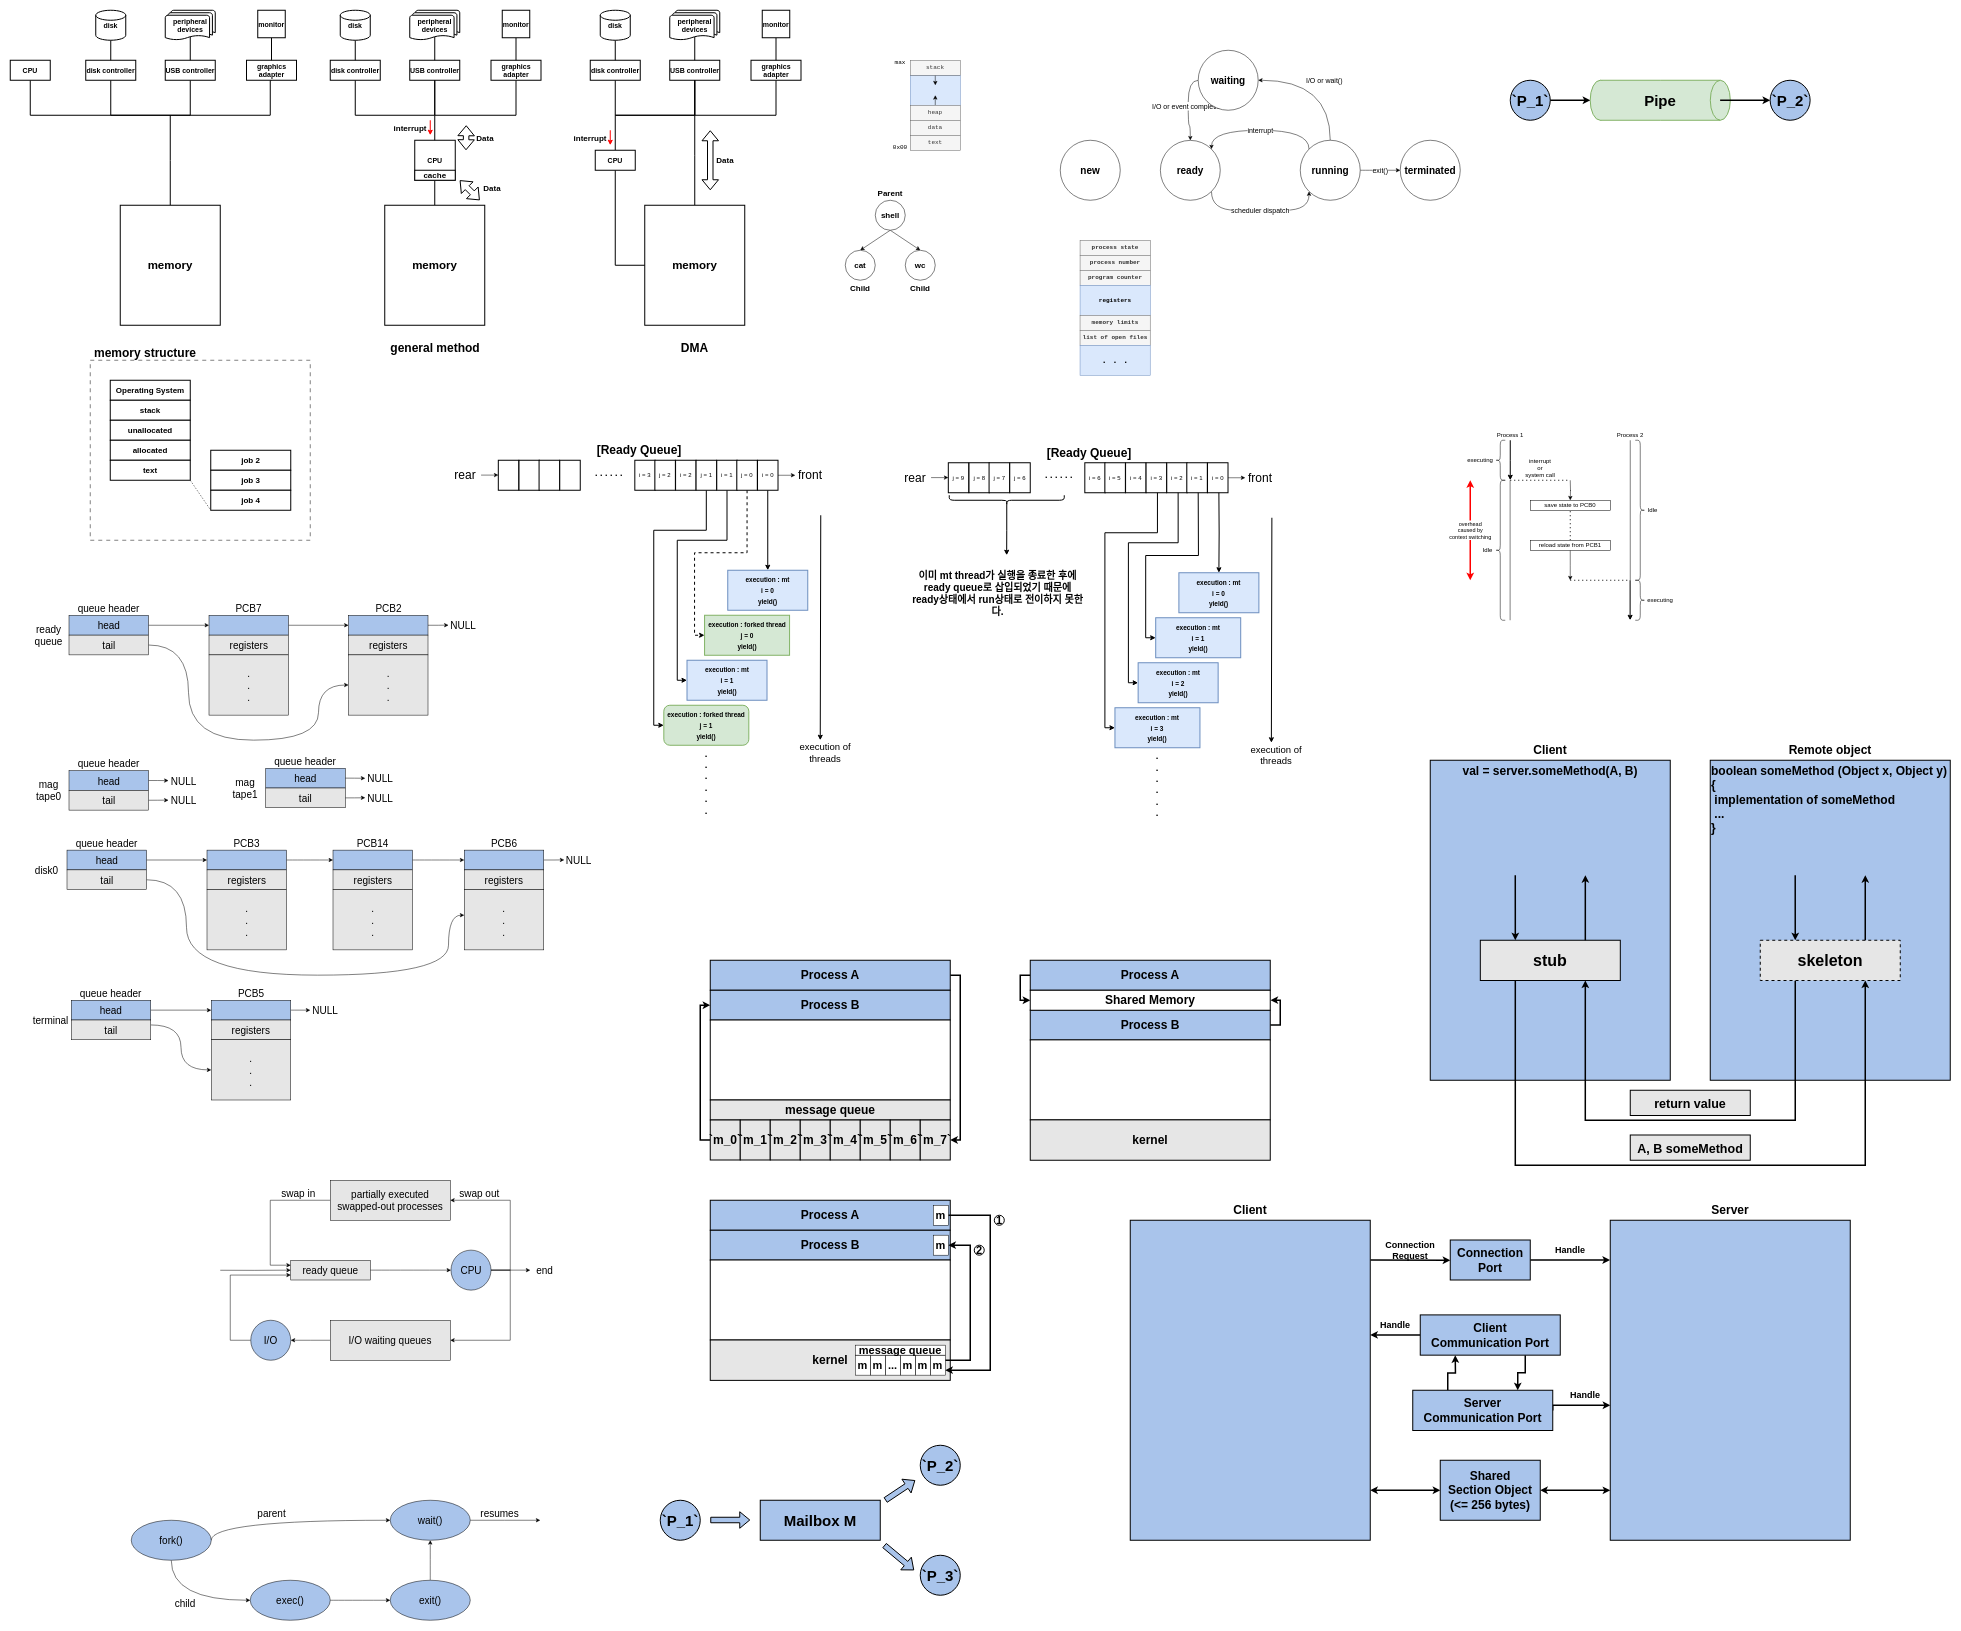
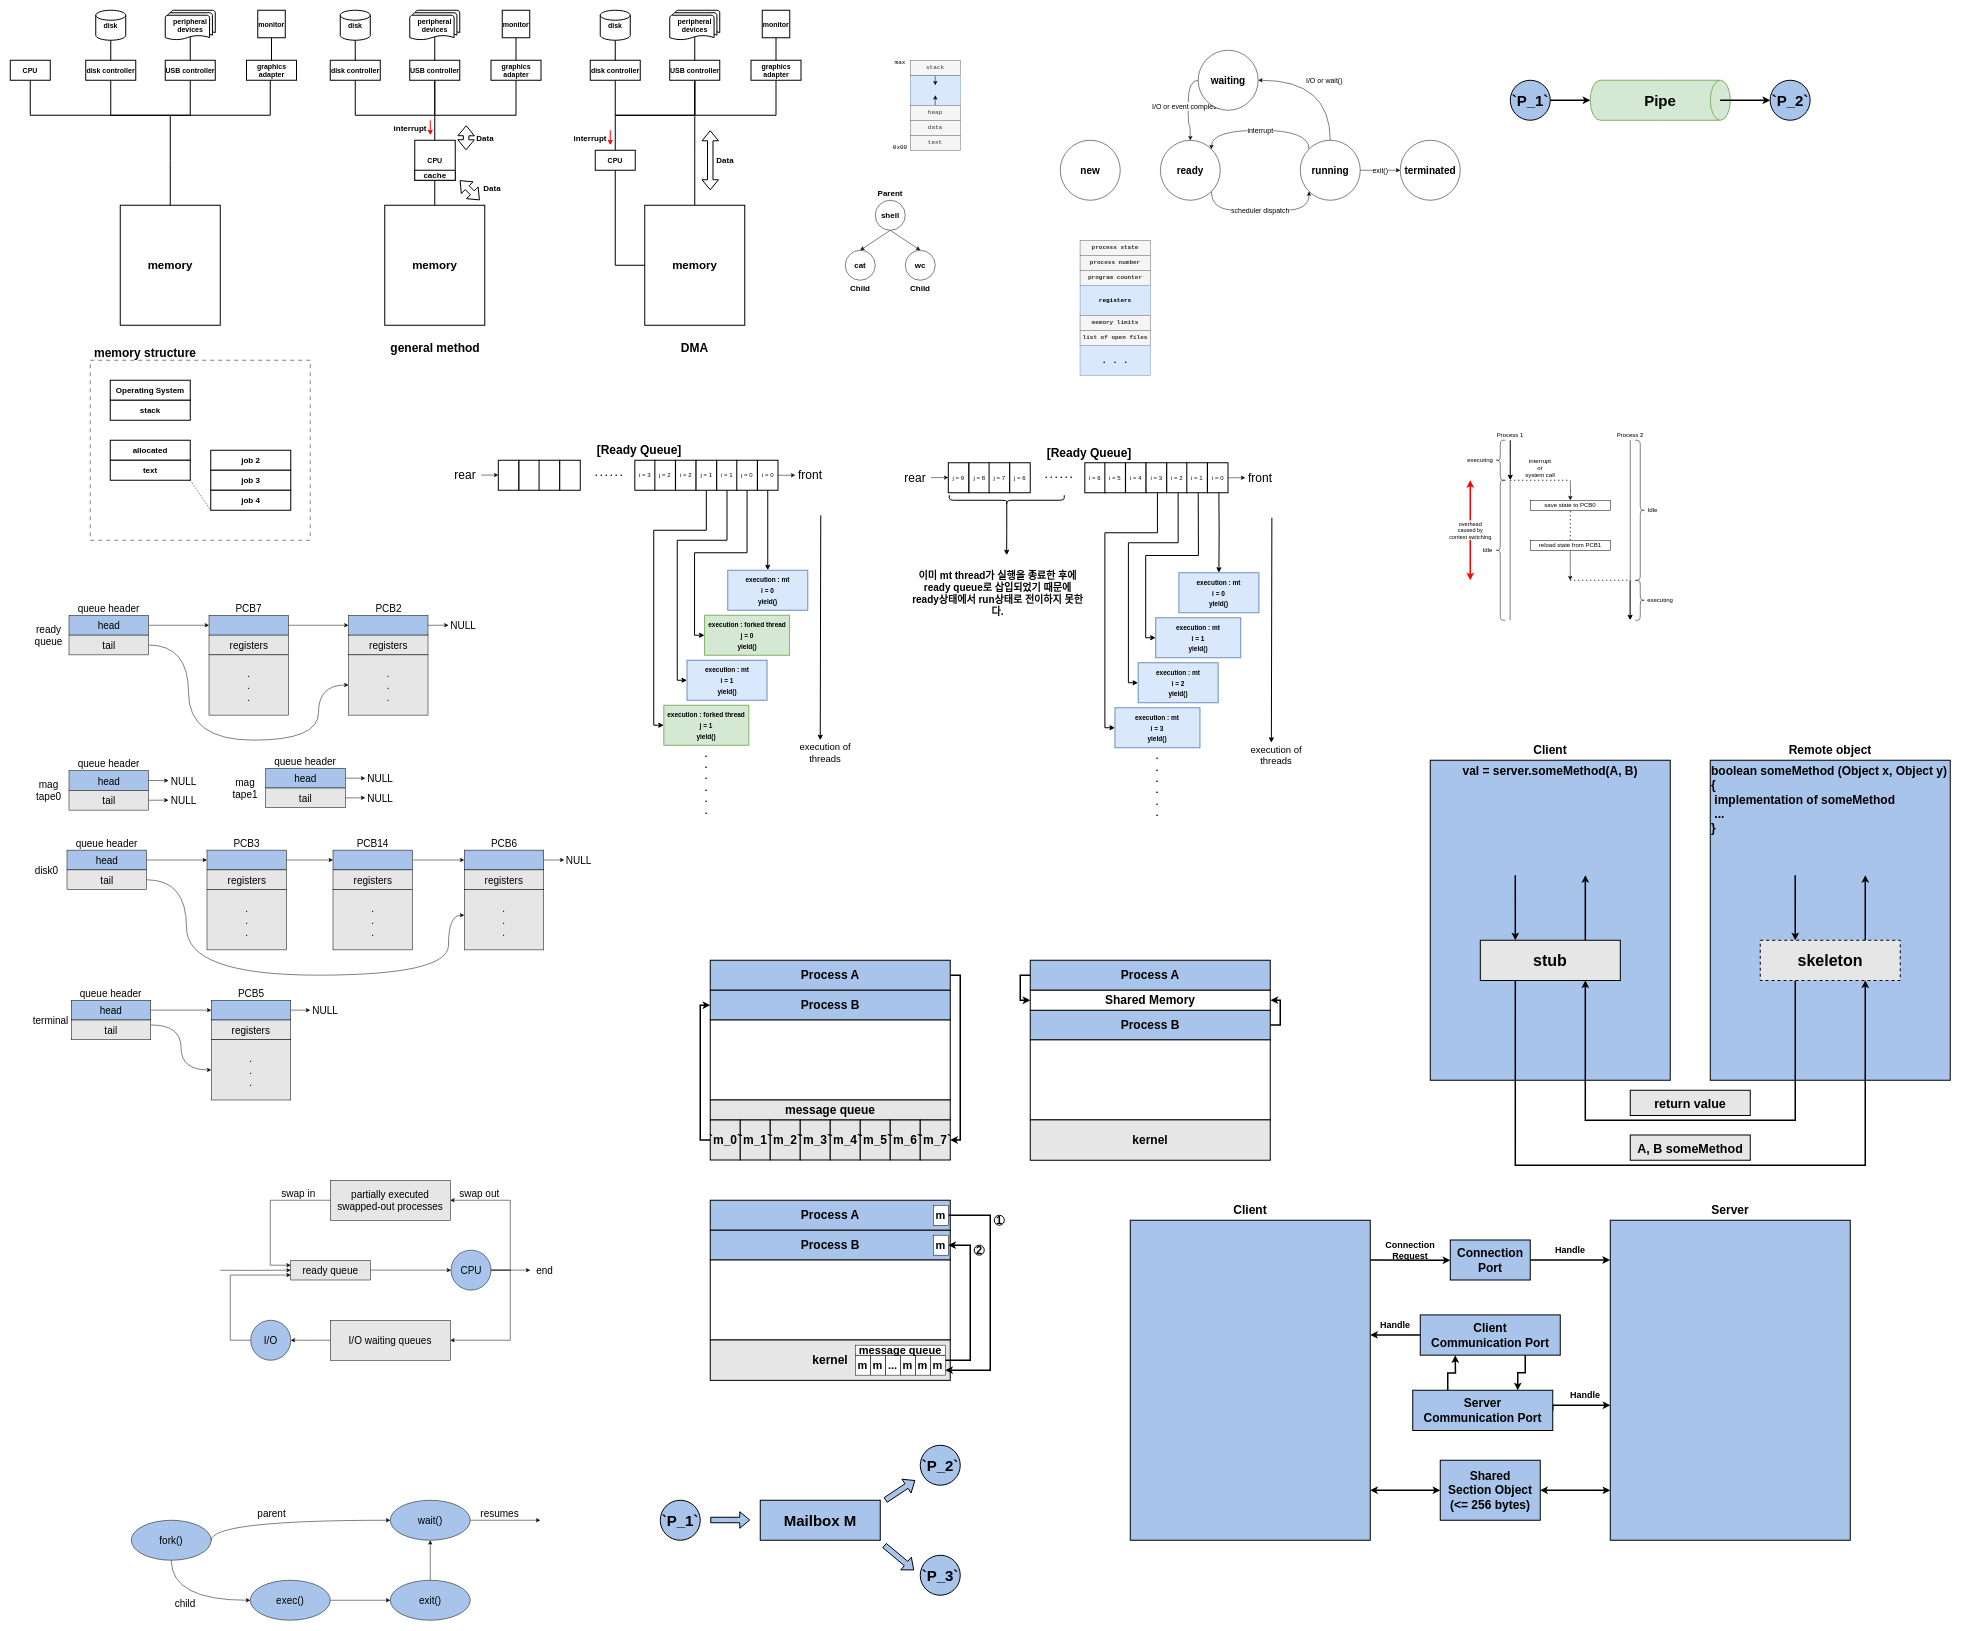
(150, 430) -> none
(708, 553) -> (708, 553)
(706, 725) -> (706, 725)
